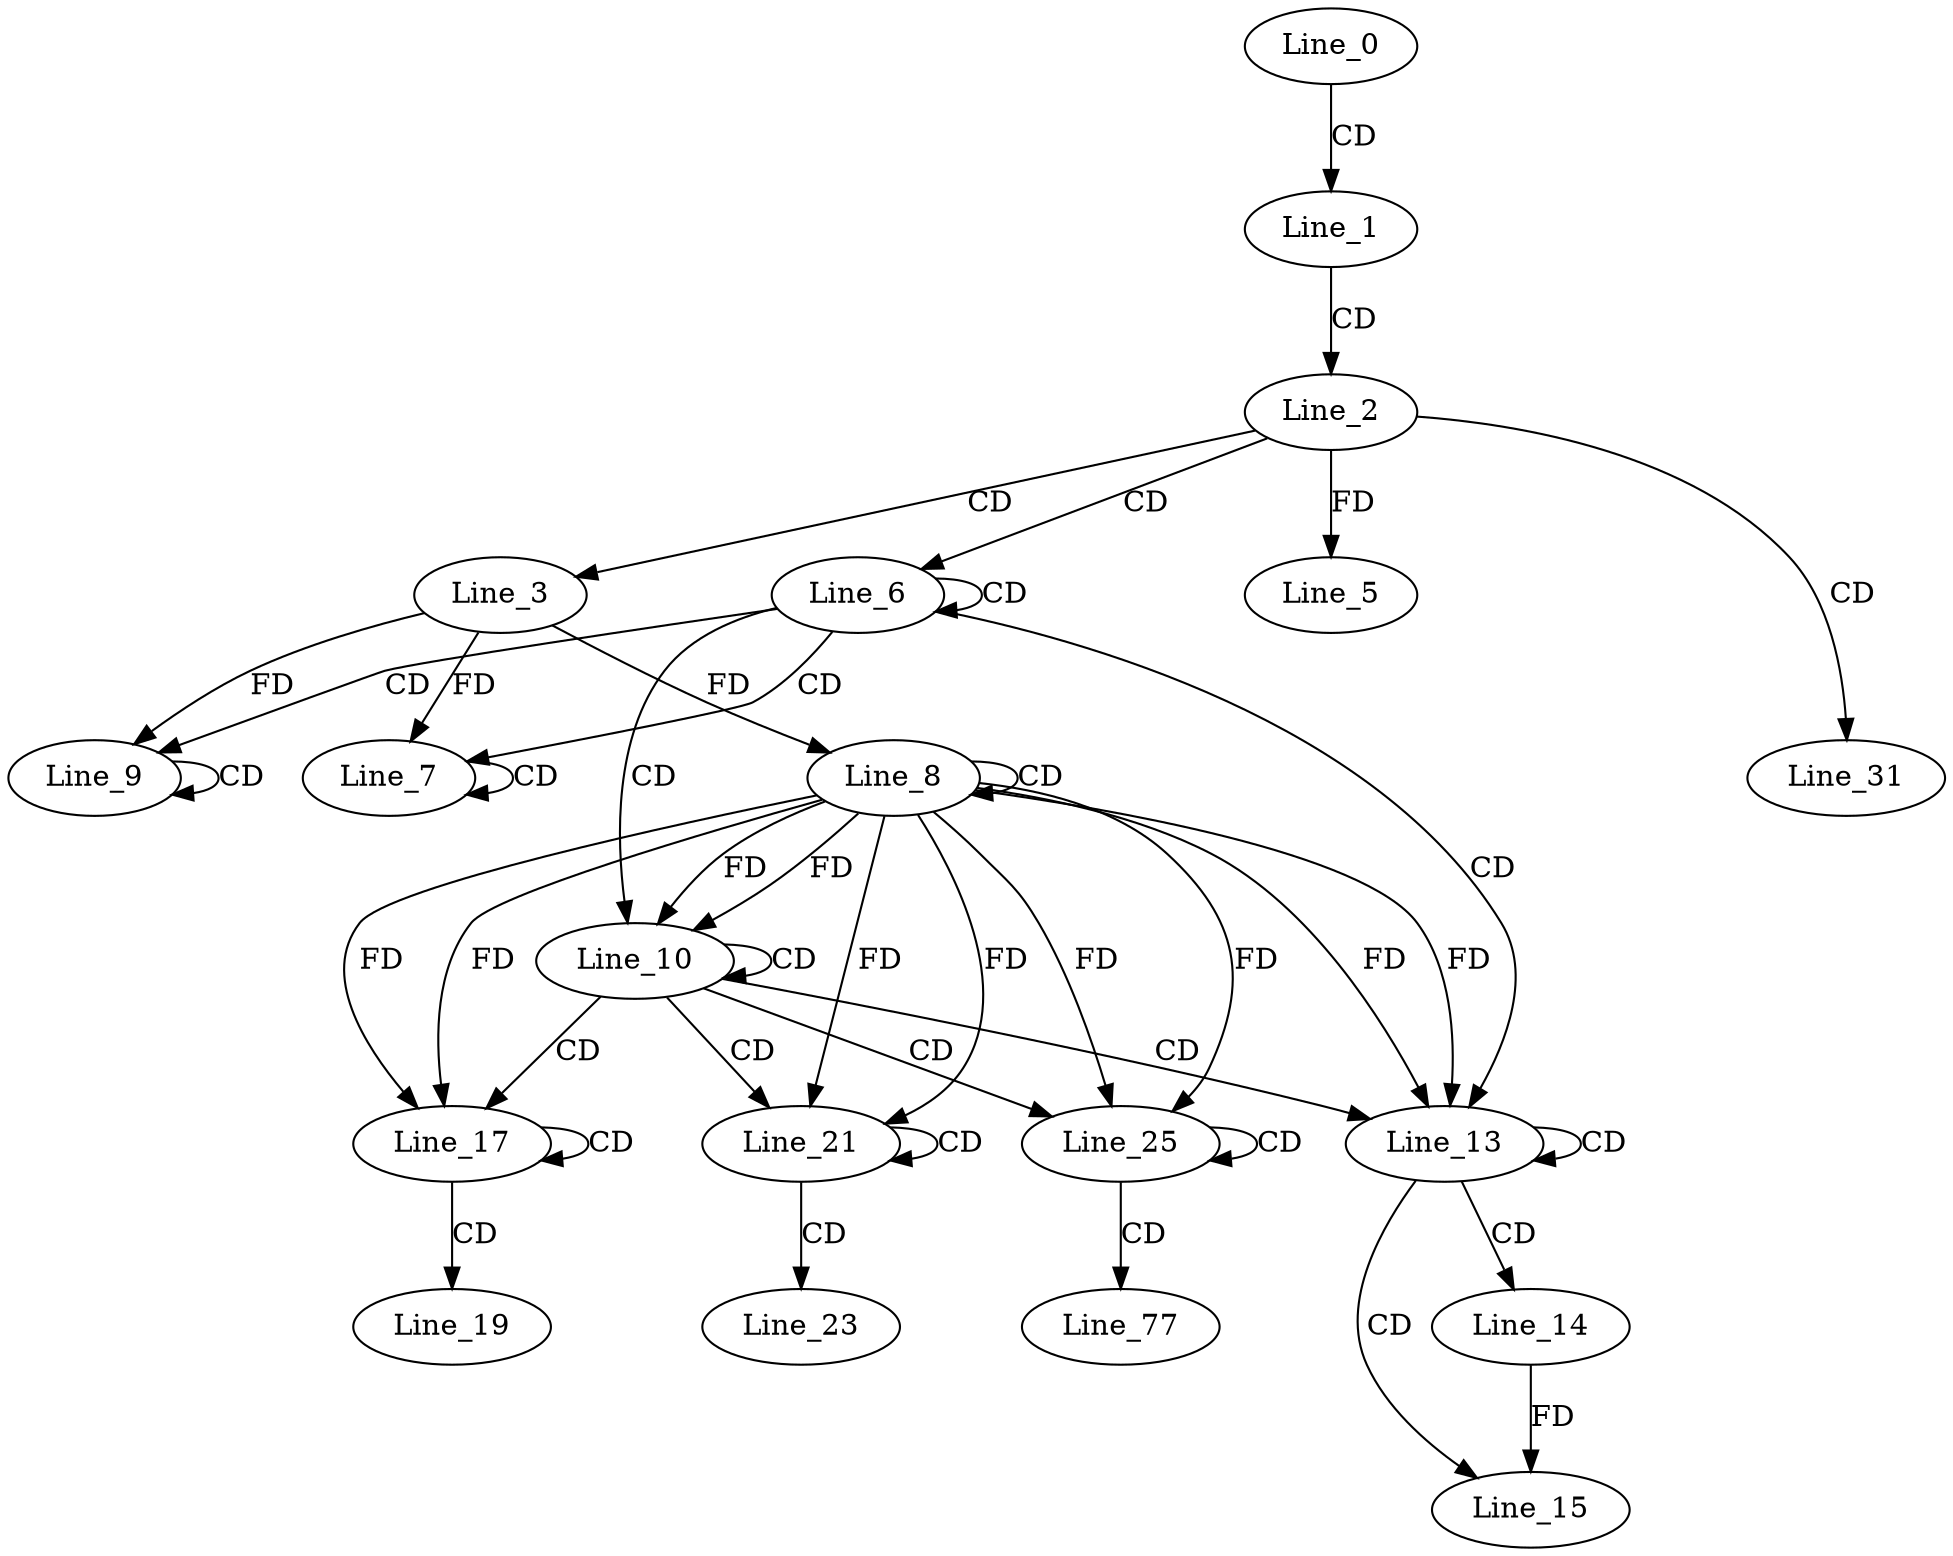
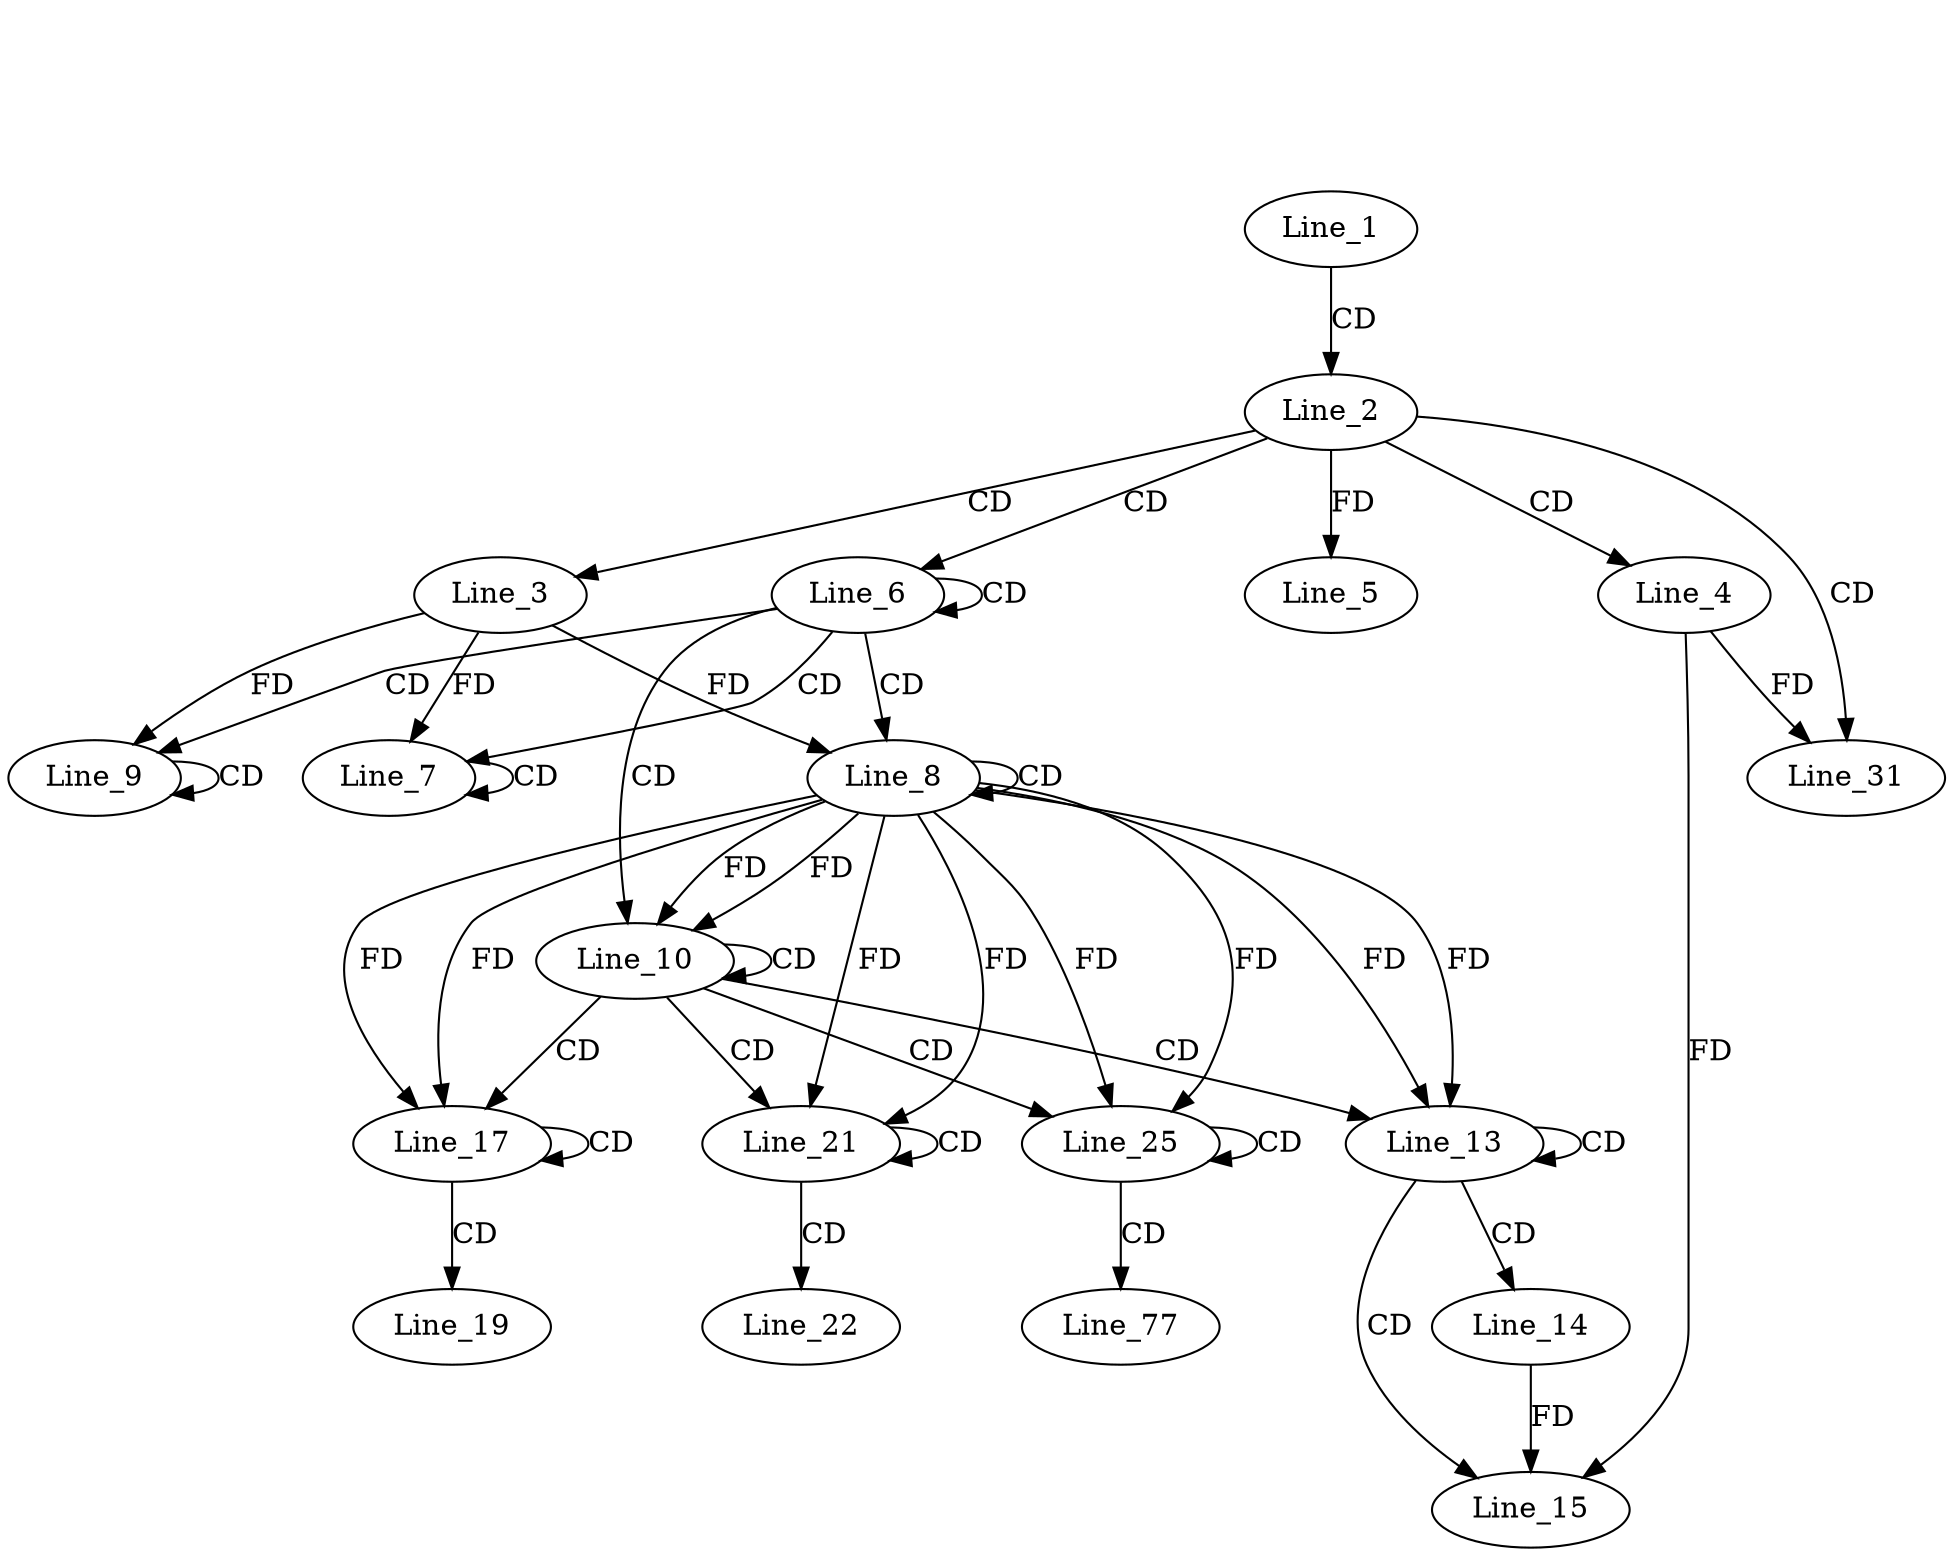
(1331, 46) -> none
none -> (1684, 595)
(1326, 756) -> (874, 676)
(801, 1327) -> (801, 1327)
